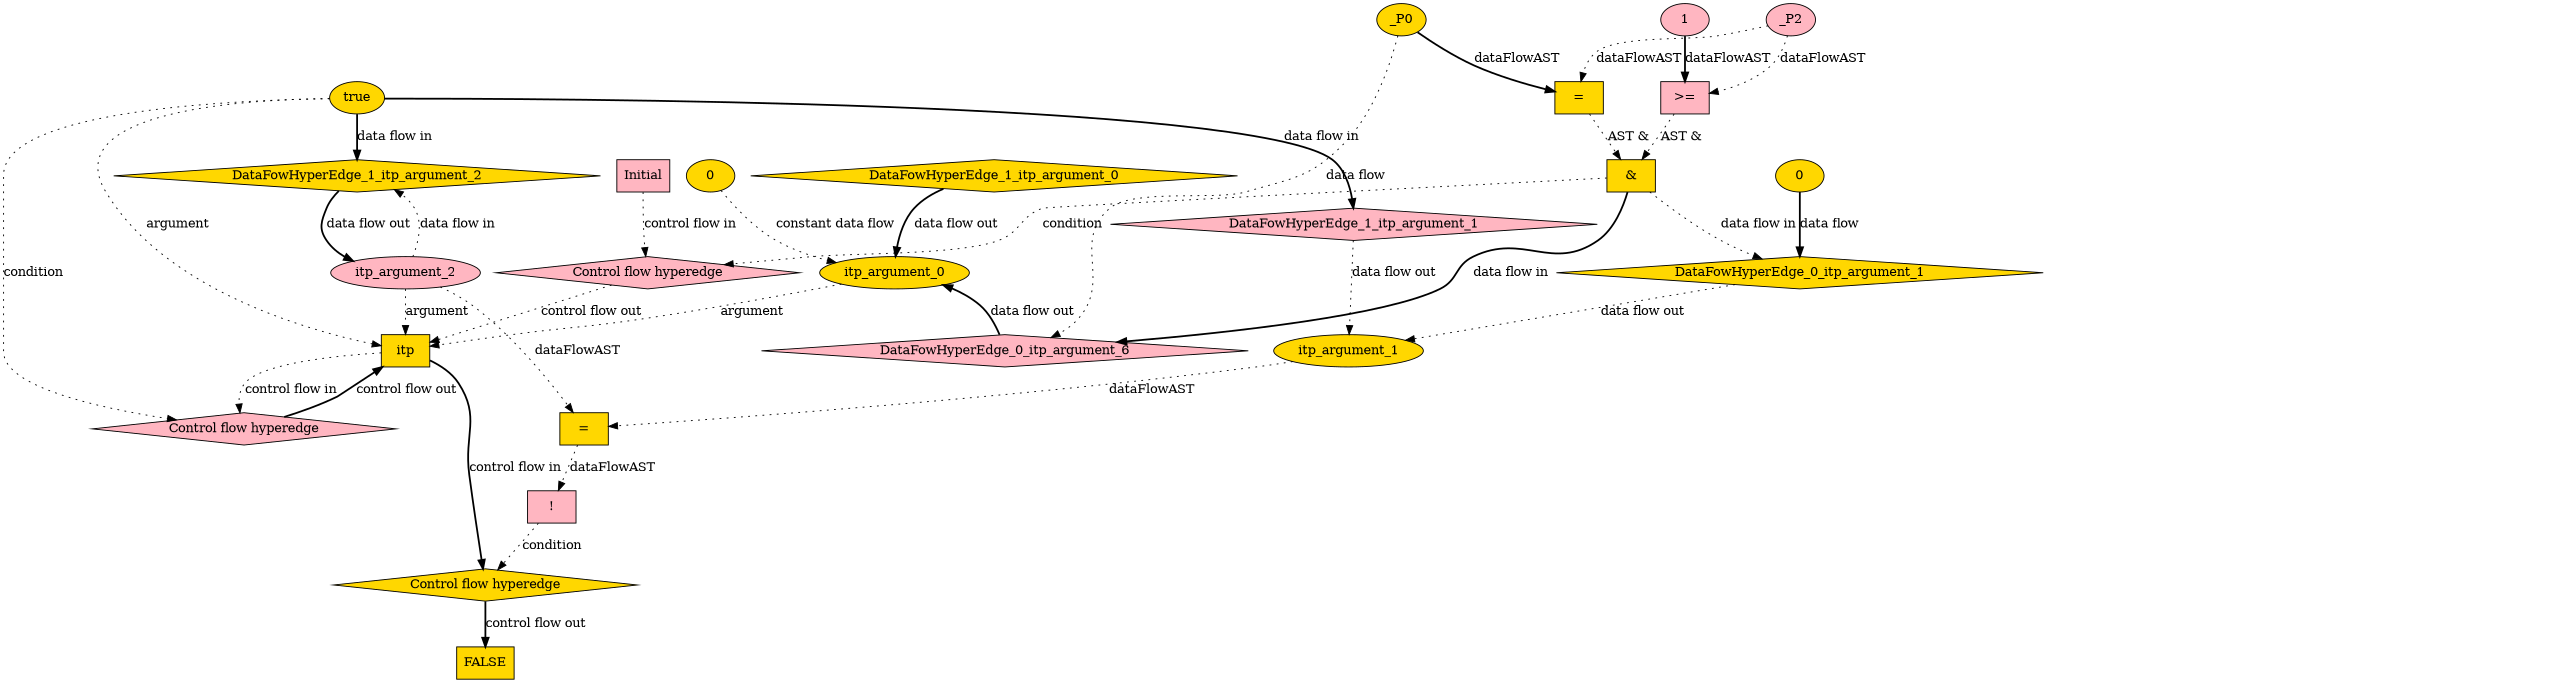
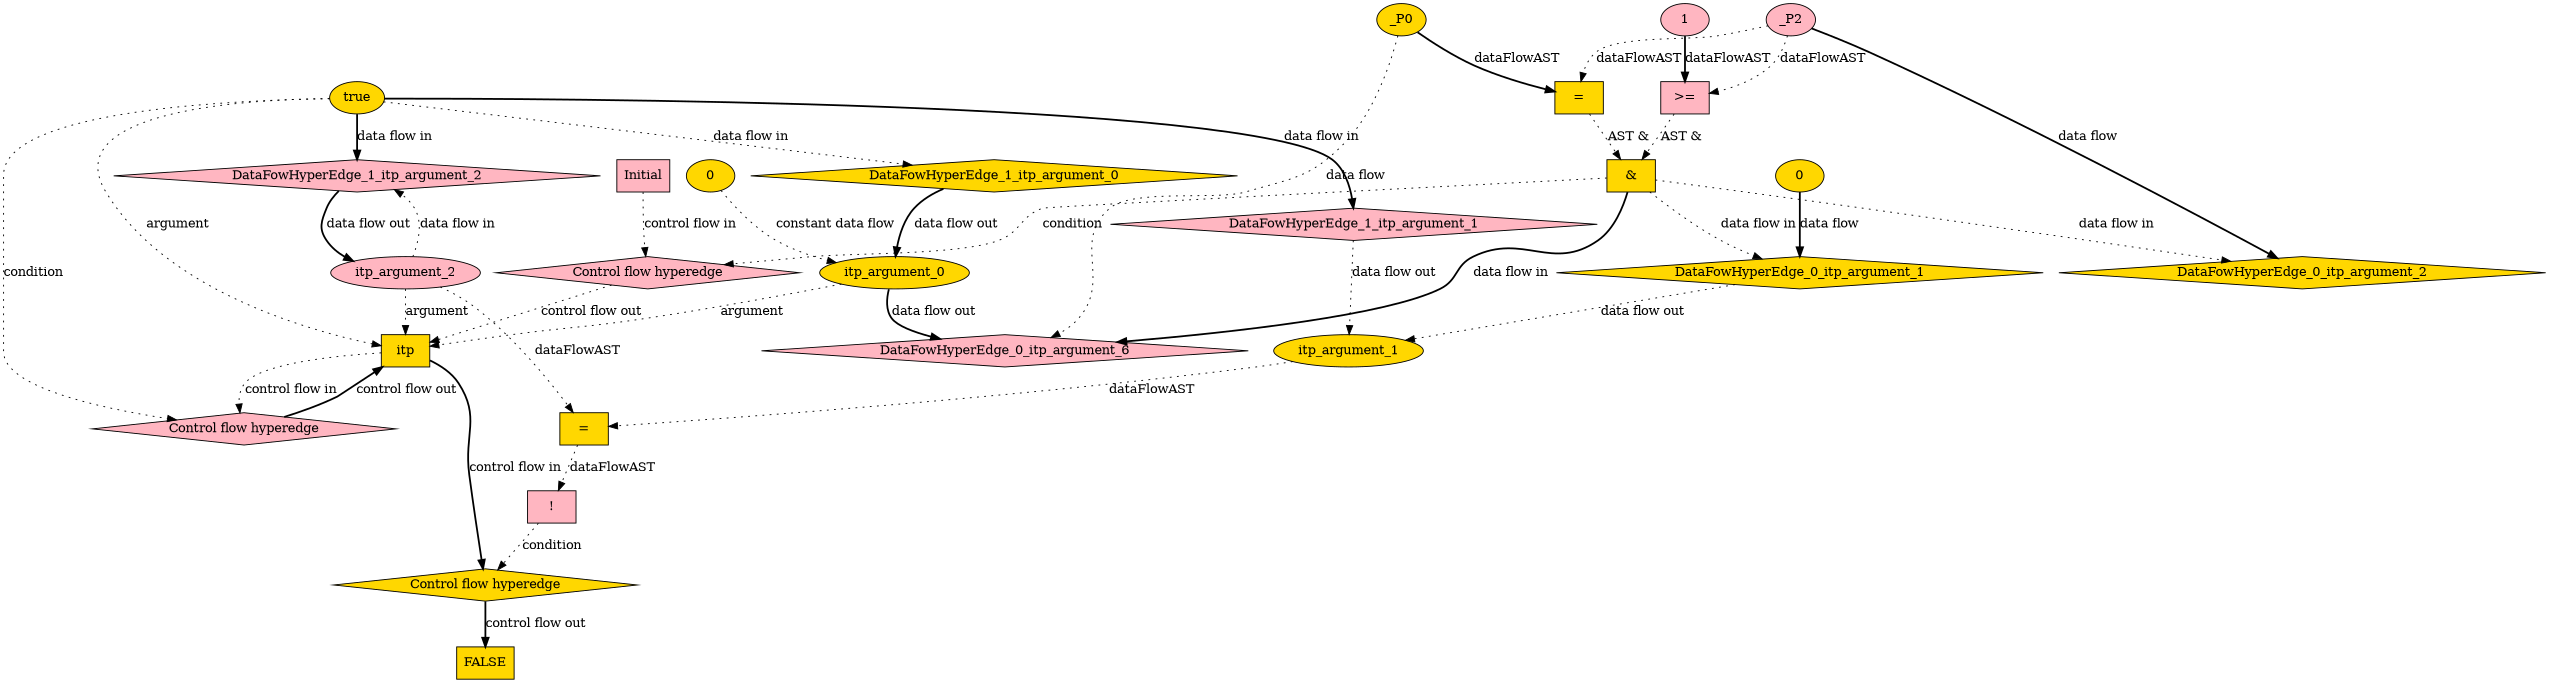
none -> (643, 133)
(357, 176) -> (357, 176)
none -> (2302, 273)
(981, 306) -> (897, 323)
